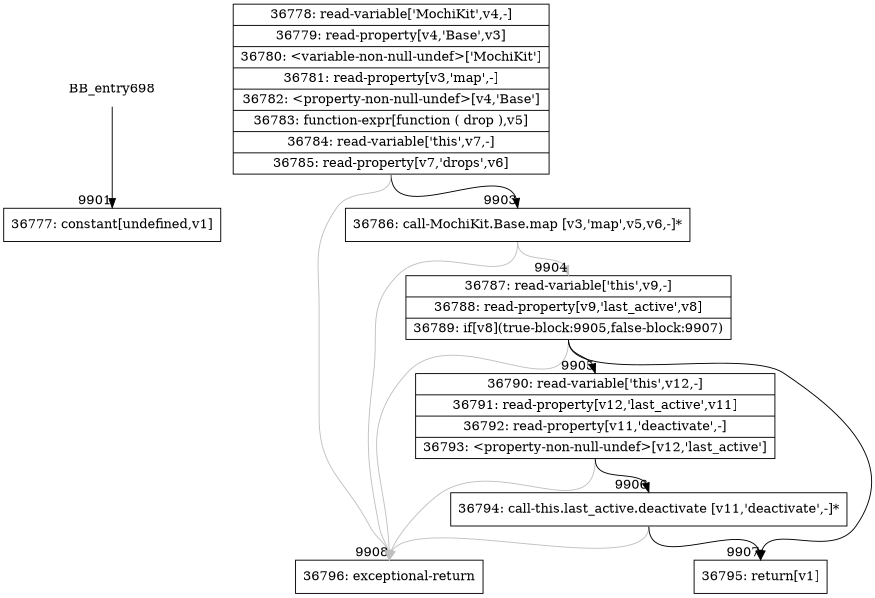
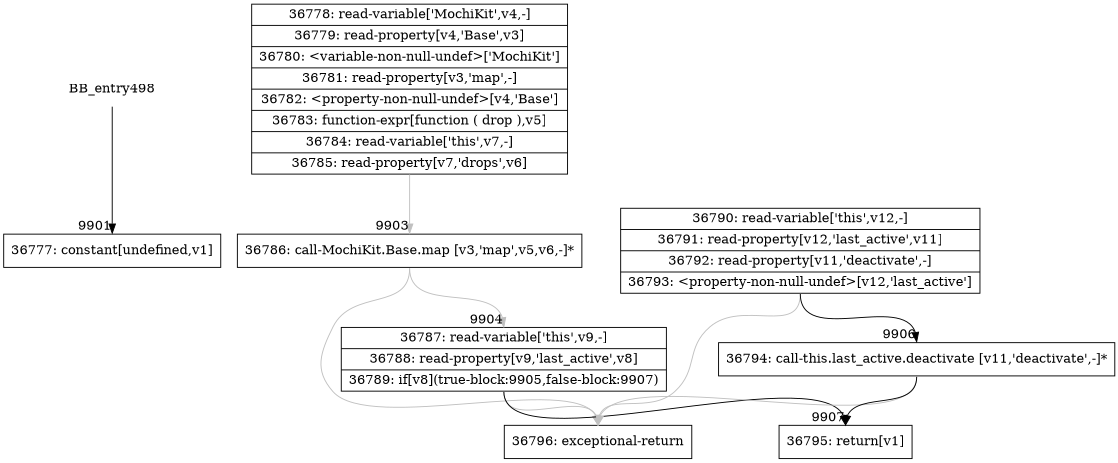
(112, 89) -> (112, 89)
(450, 192) -> (410, 199)
(319, 352) -> none
(578, 354) -> none
